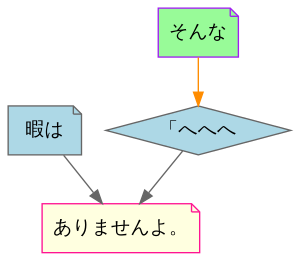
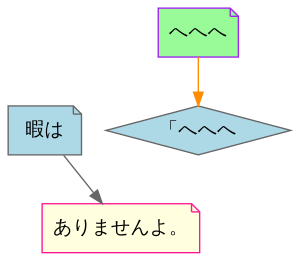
(198, 33) -> (198, 33)
(166, 172) -> none
